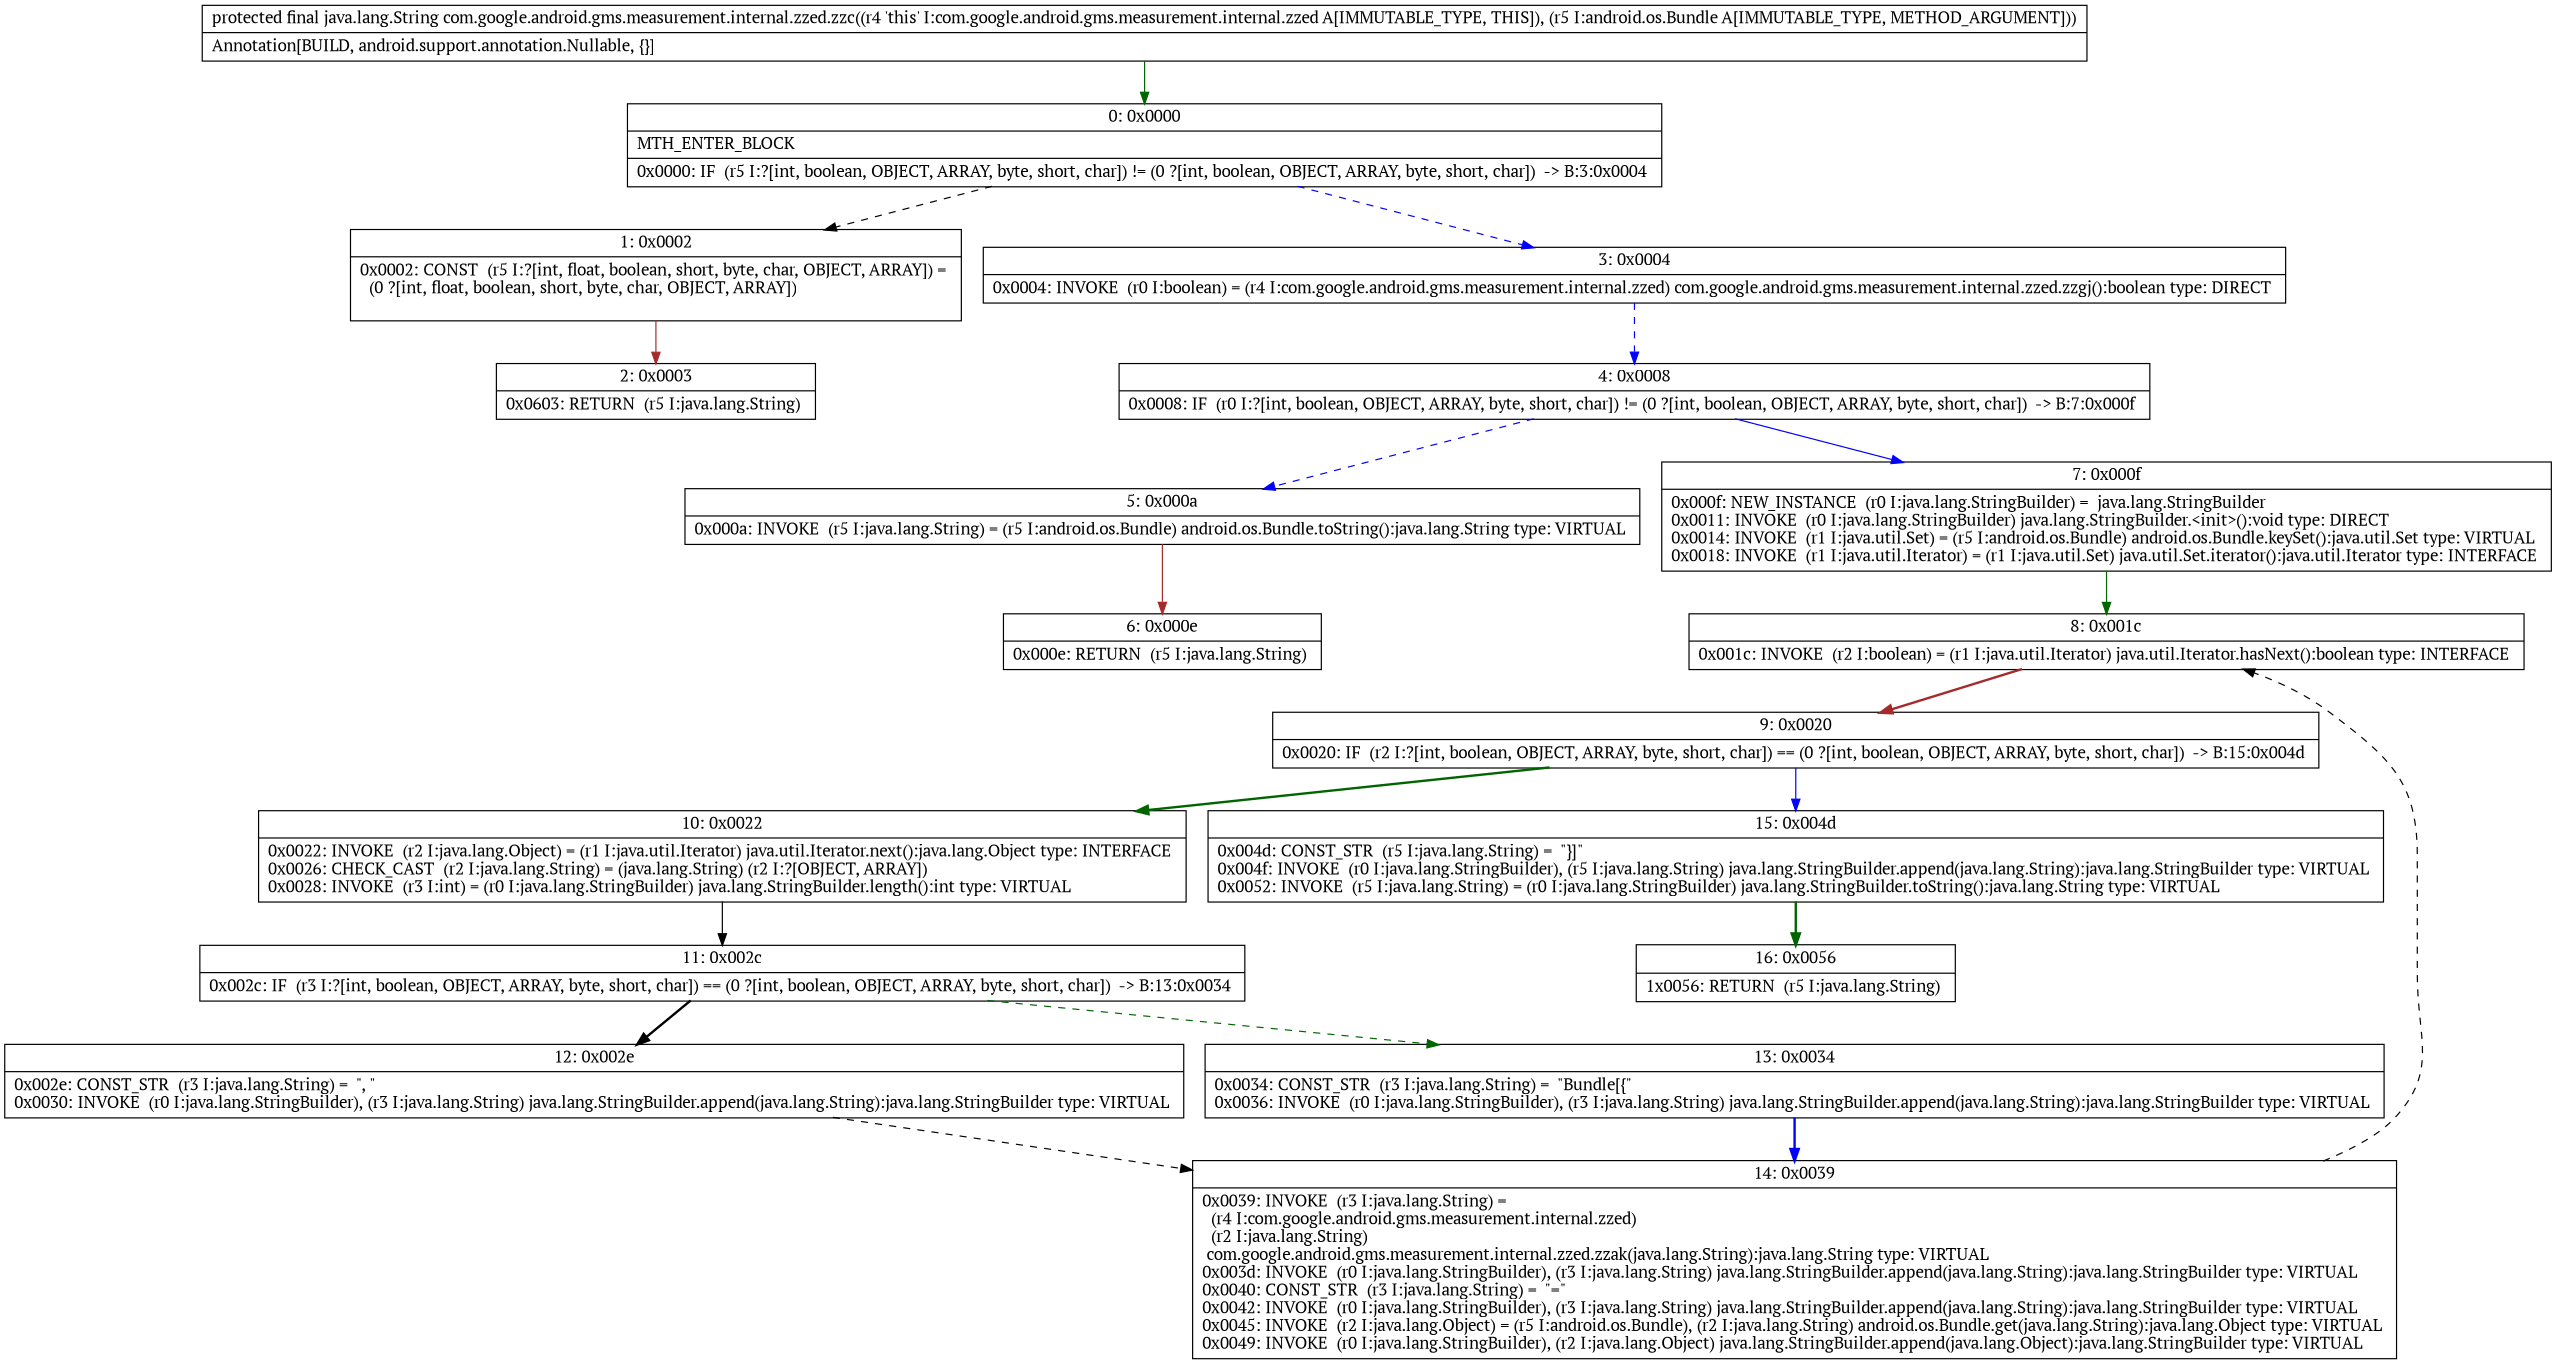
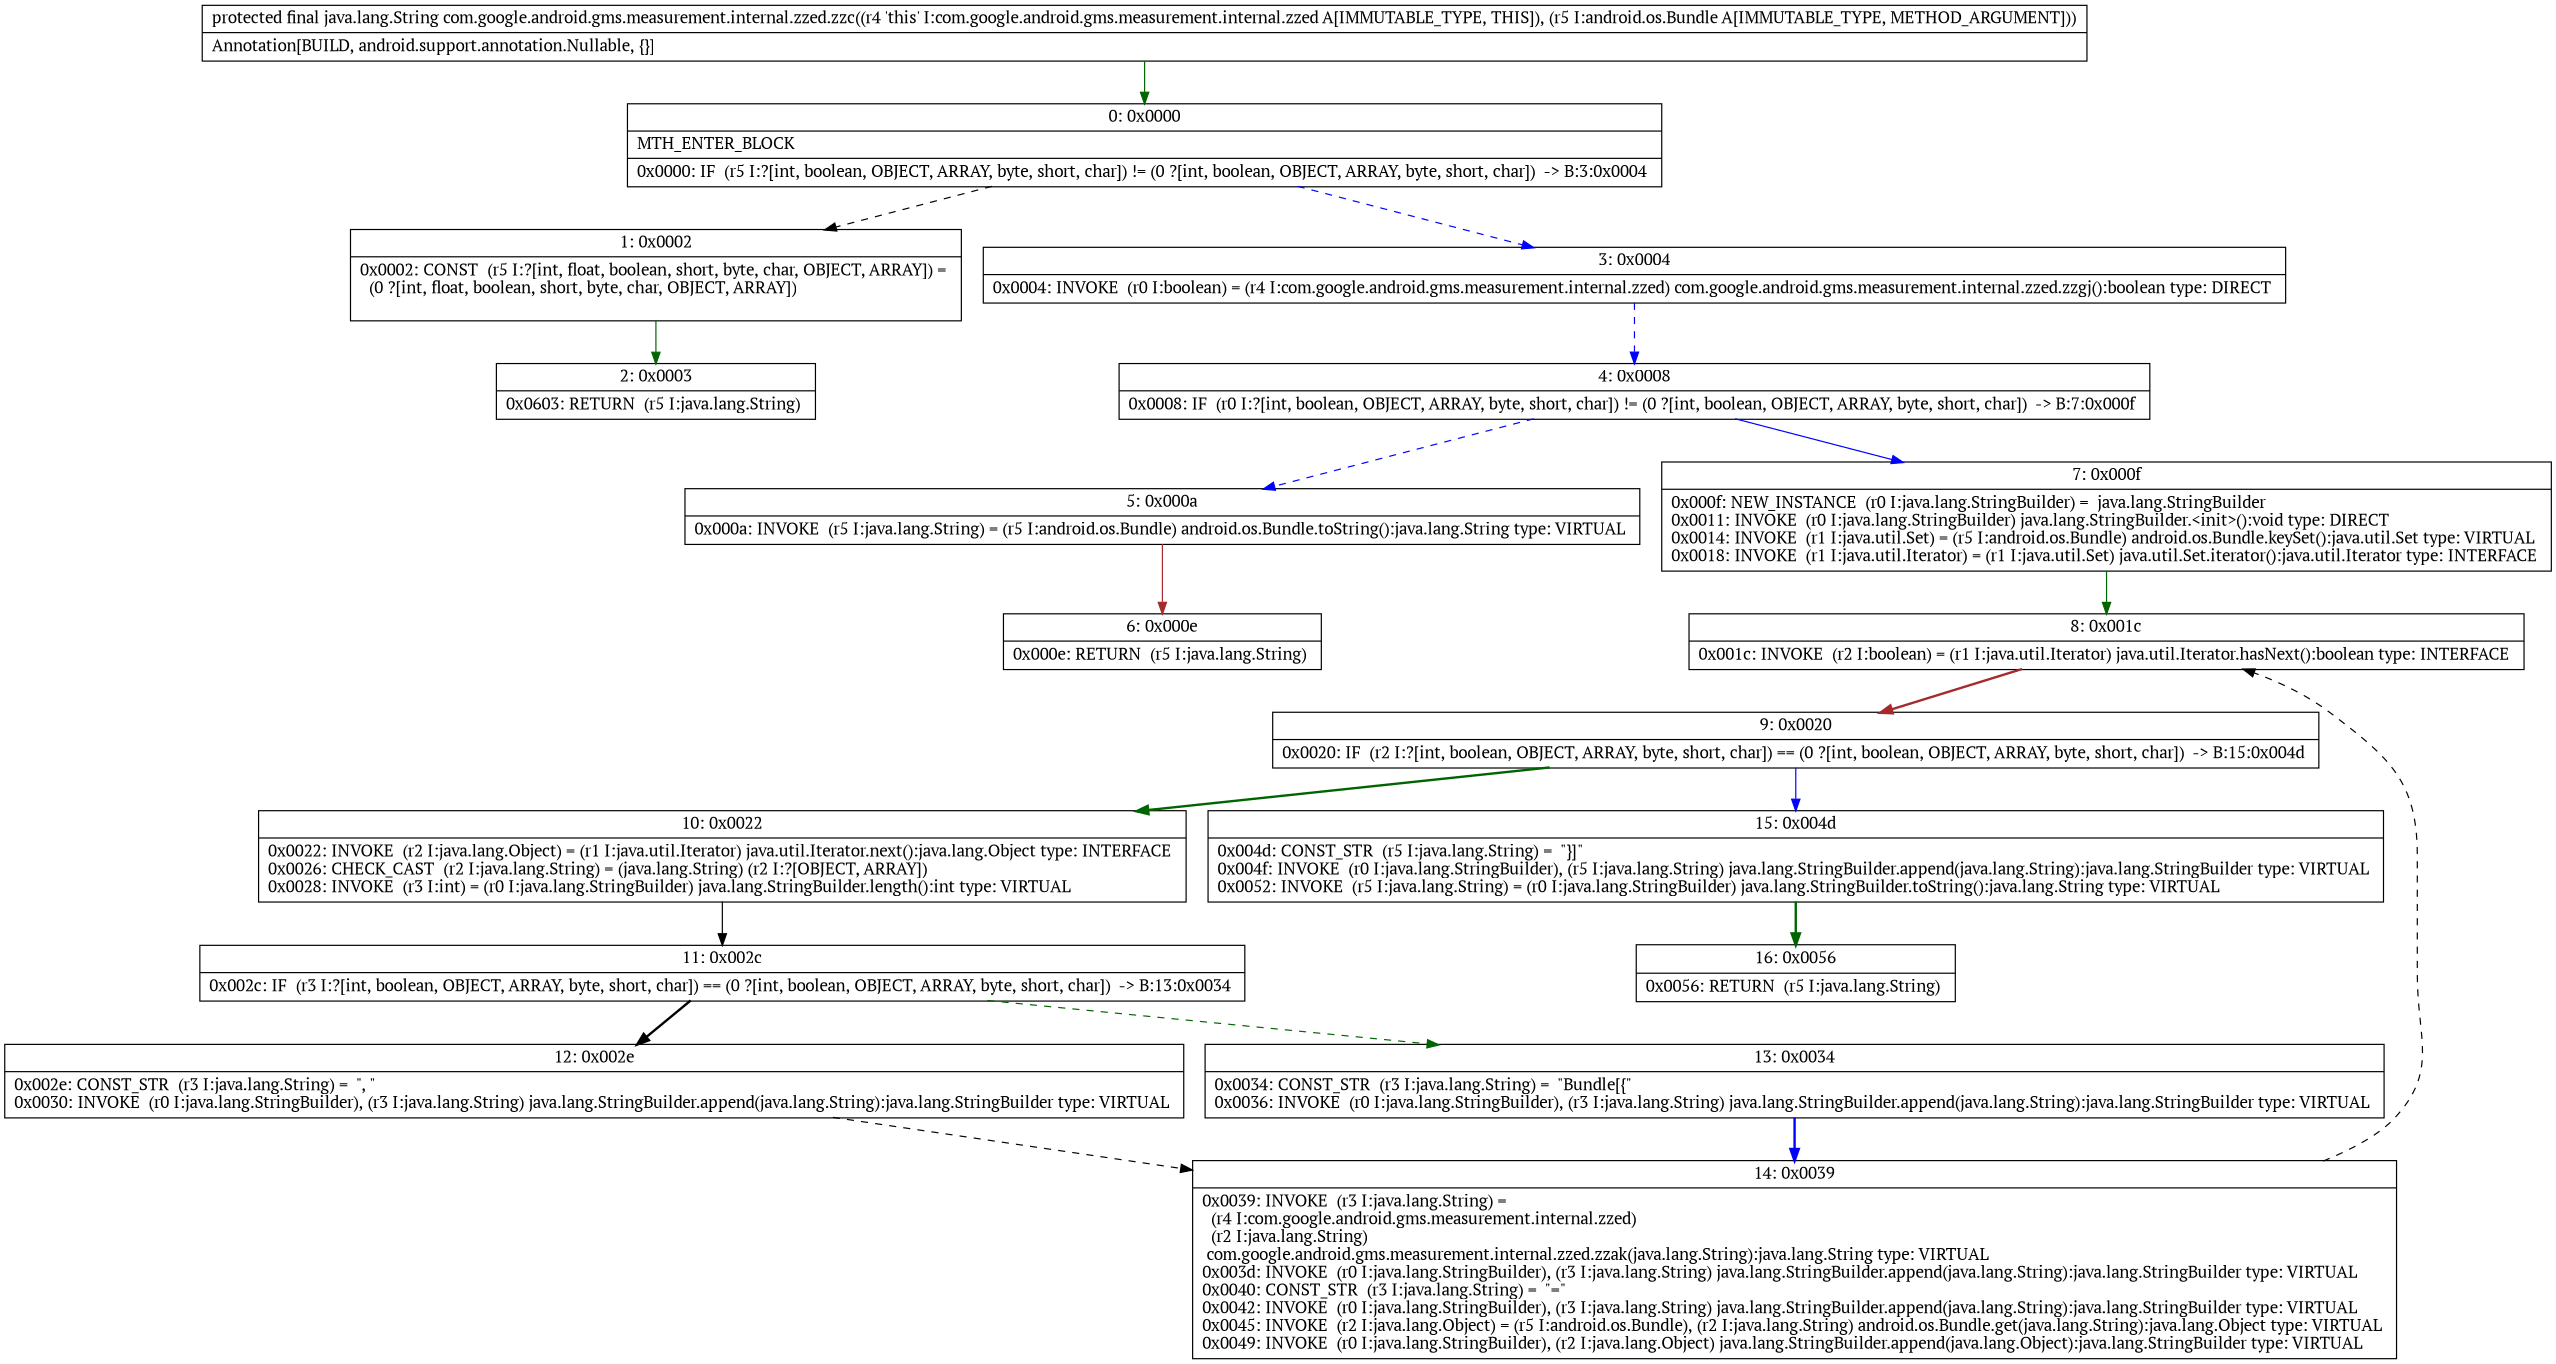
(656, 336) -> (656, 336)
(1796, 987) -> (1796, 987)
